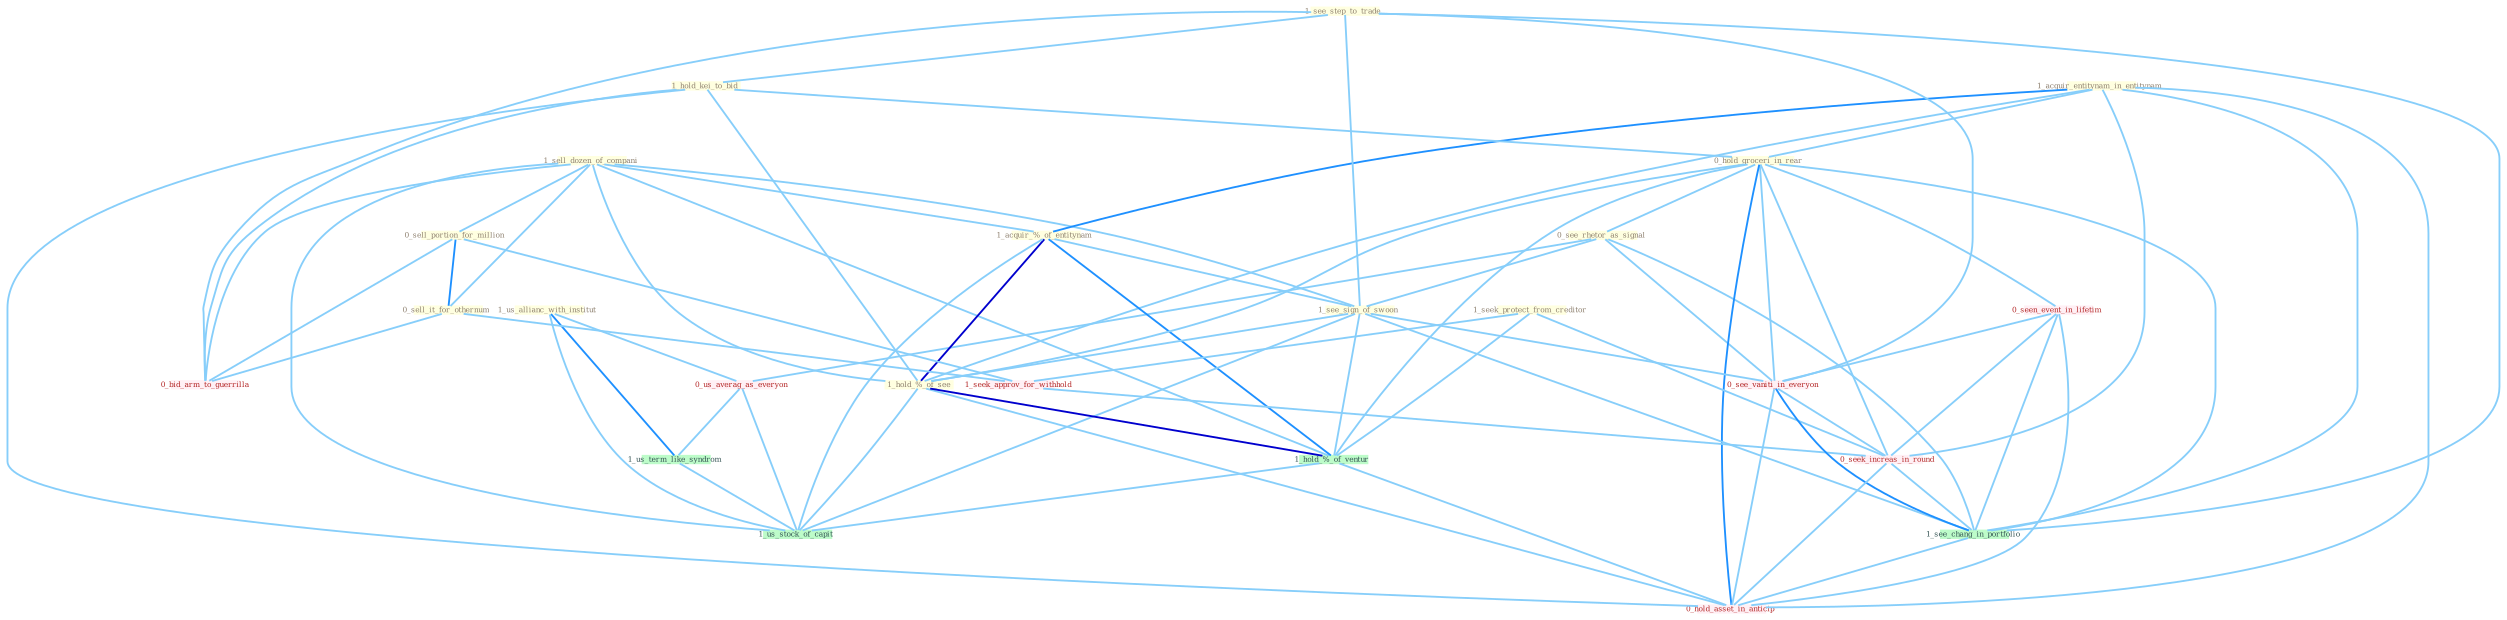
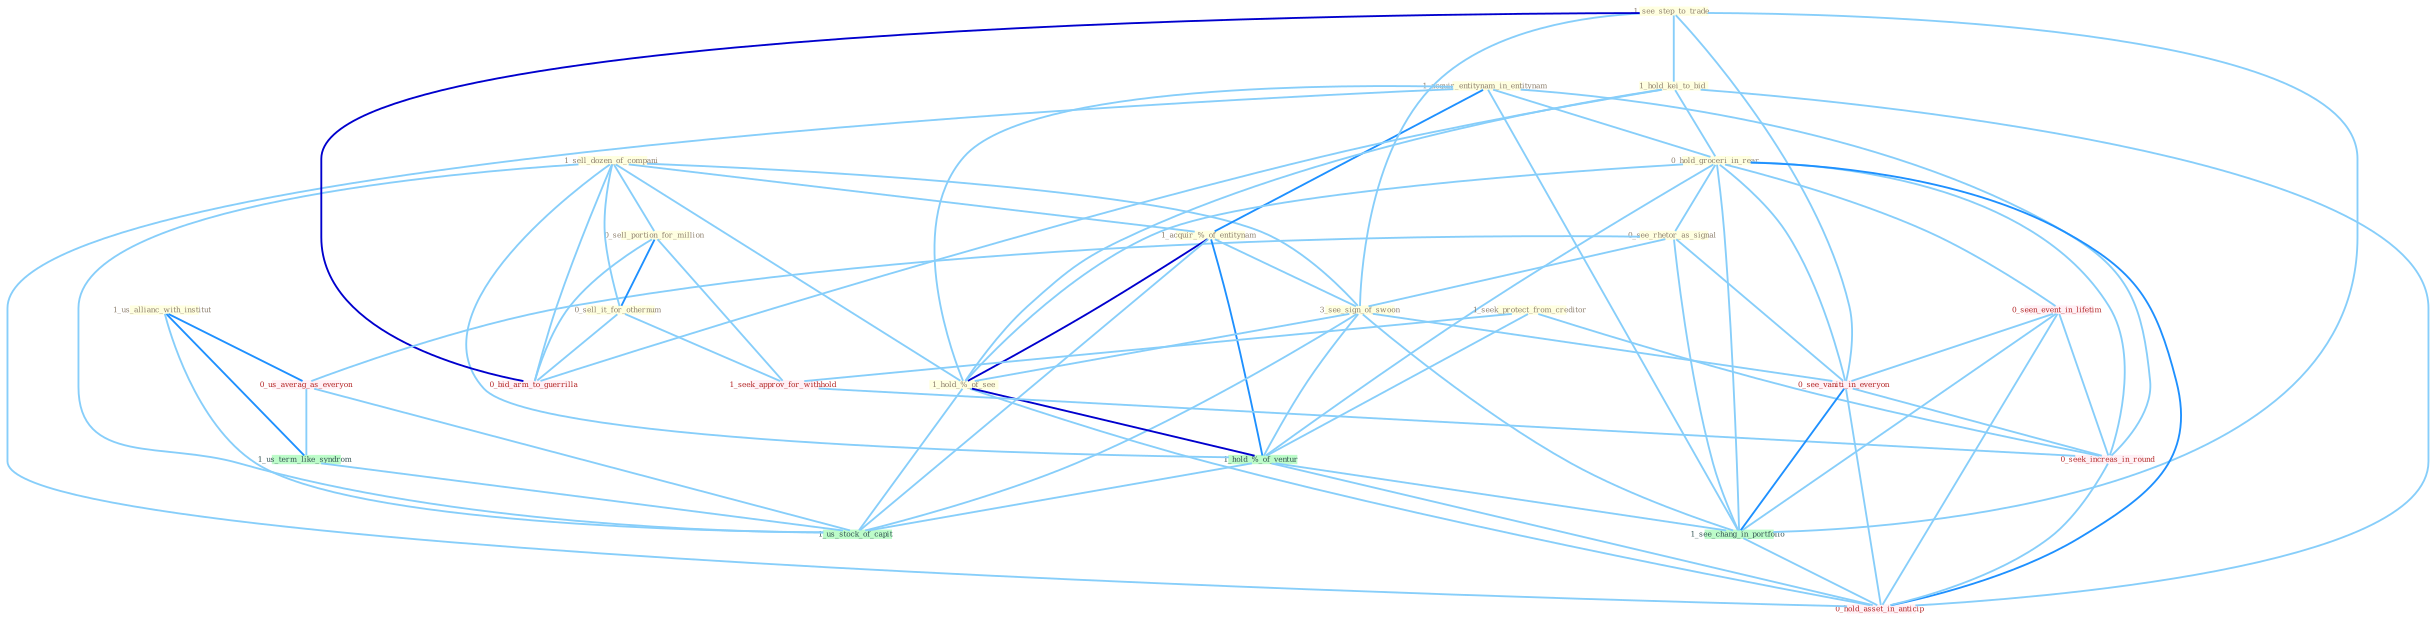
(679, 66) -> (796, 43)
(1360, 310) -> (1360, 310)
(650, 349) -> (236, 348)
(1931, 497) -> (1501, 497)
